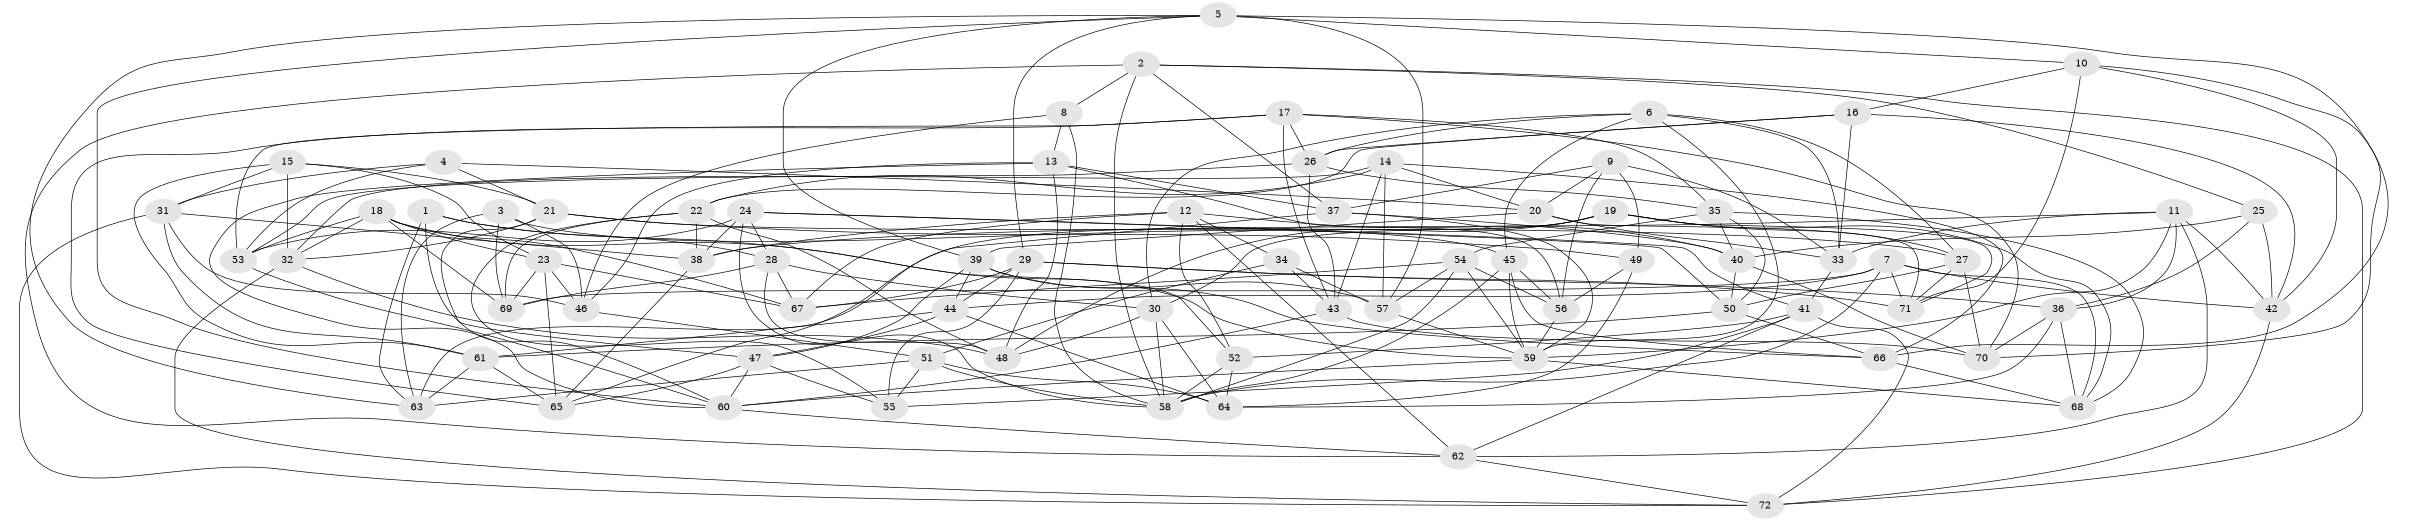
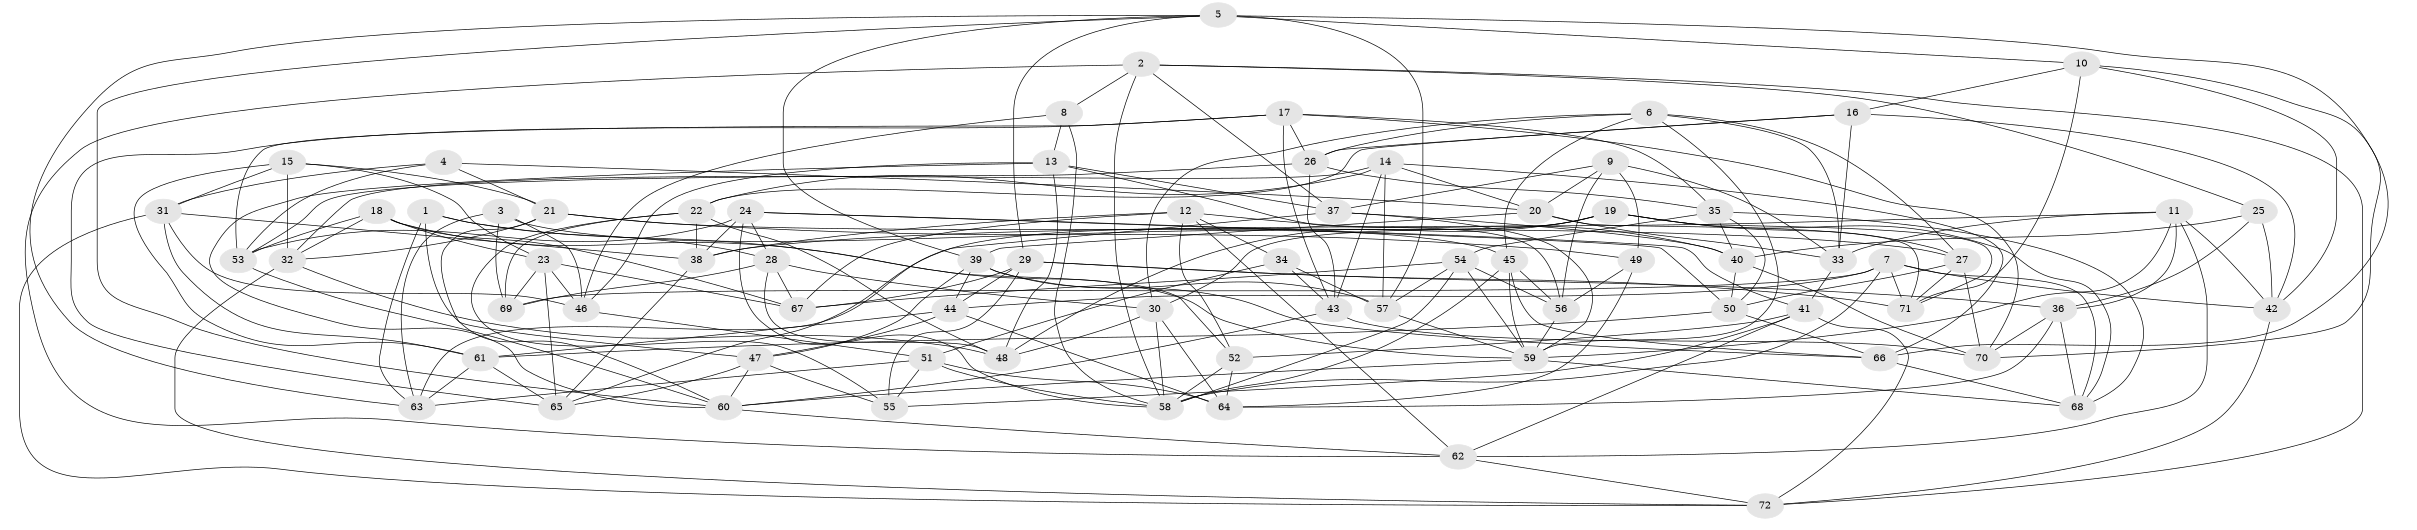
(436, 257) -> none
